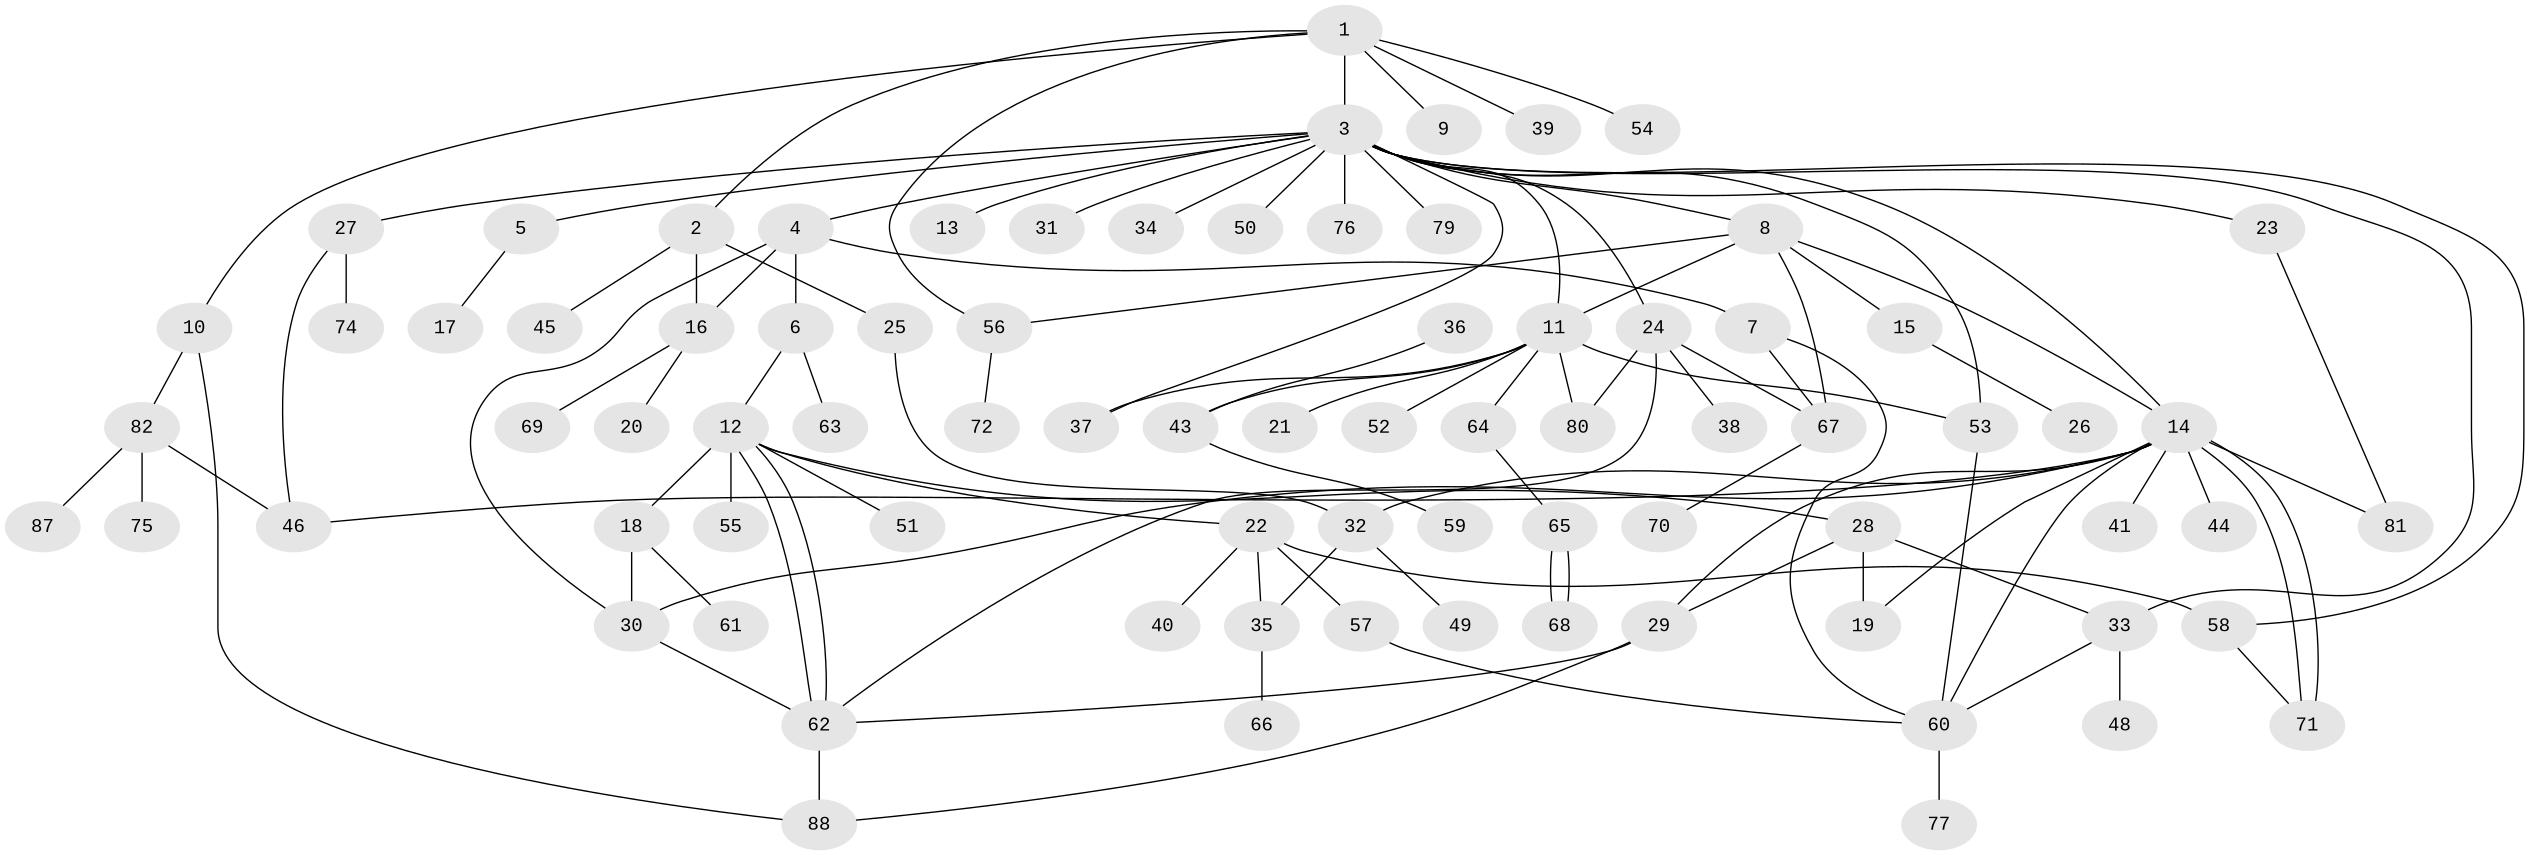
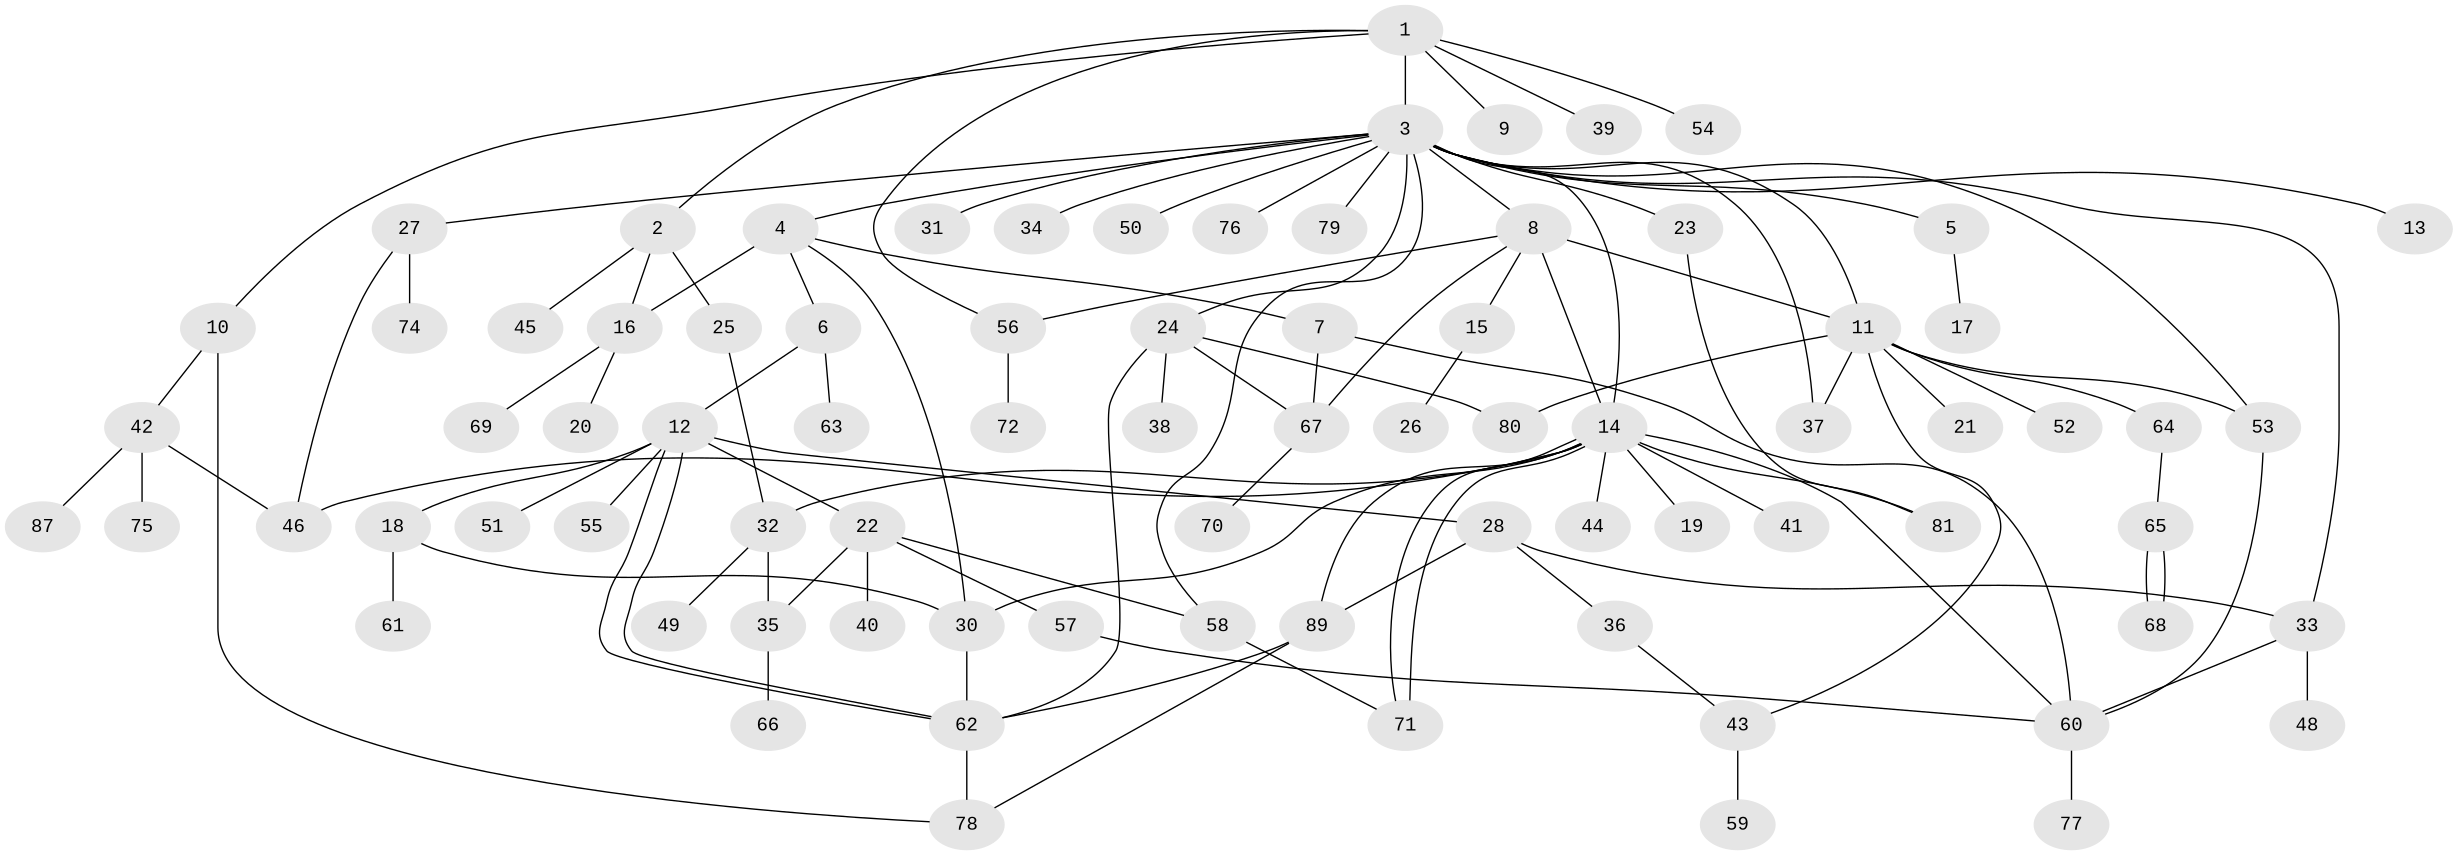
(142, 428) -> (142, 428)
(1863, 577) -> (1555, 577)
(1659, 626) -> (1317, 626)
(819, 825) -> (967, 825)
